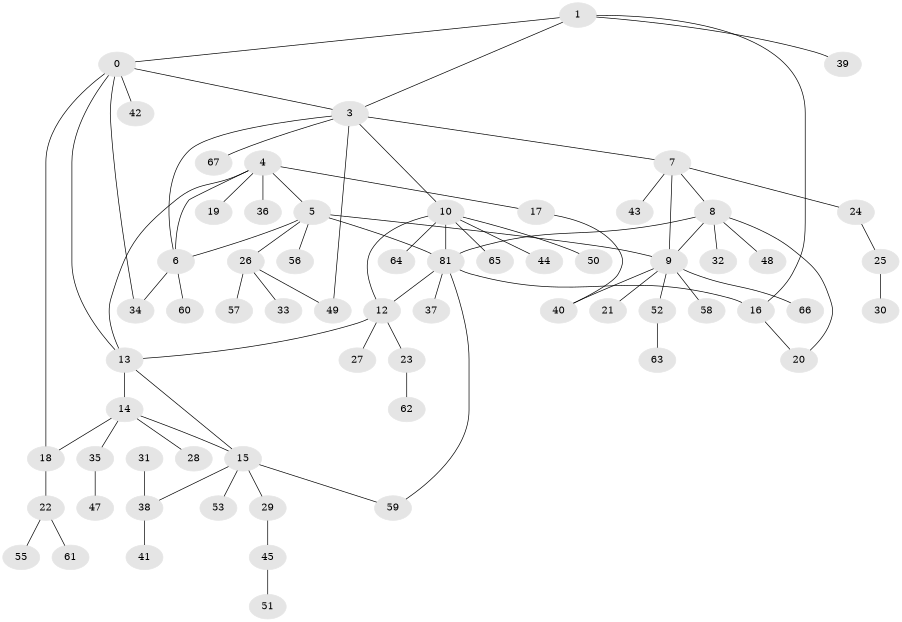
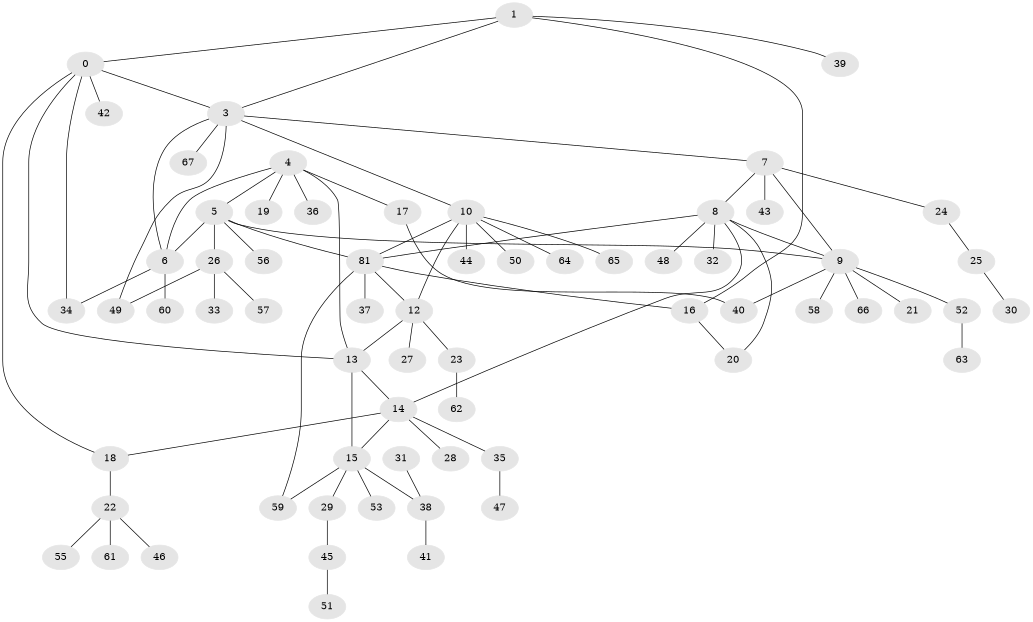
none -> (601, 323)
none -> (160, 557)
